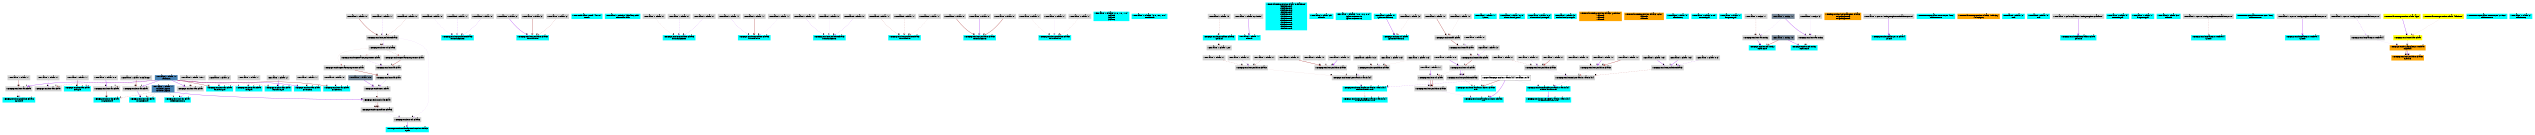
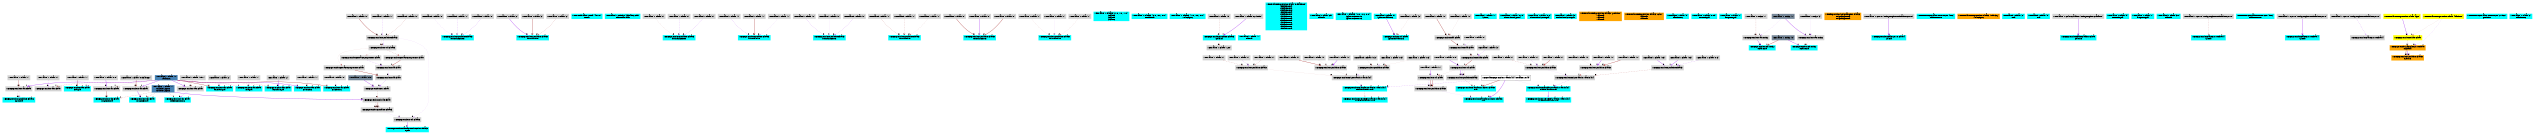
none -> (1188, 16)
(2487, 16) -> (2487, 16)
(1249, 26) -> (1236, 27)
(2387, 43) -> (2431, 34)
